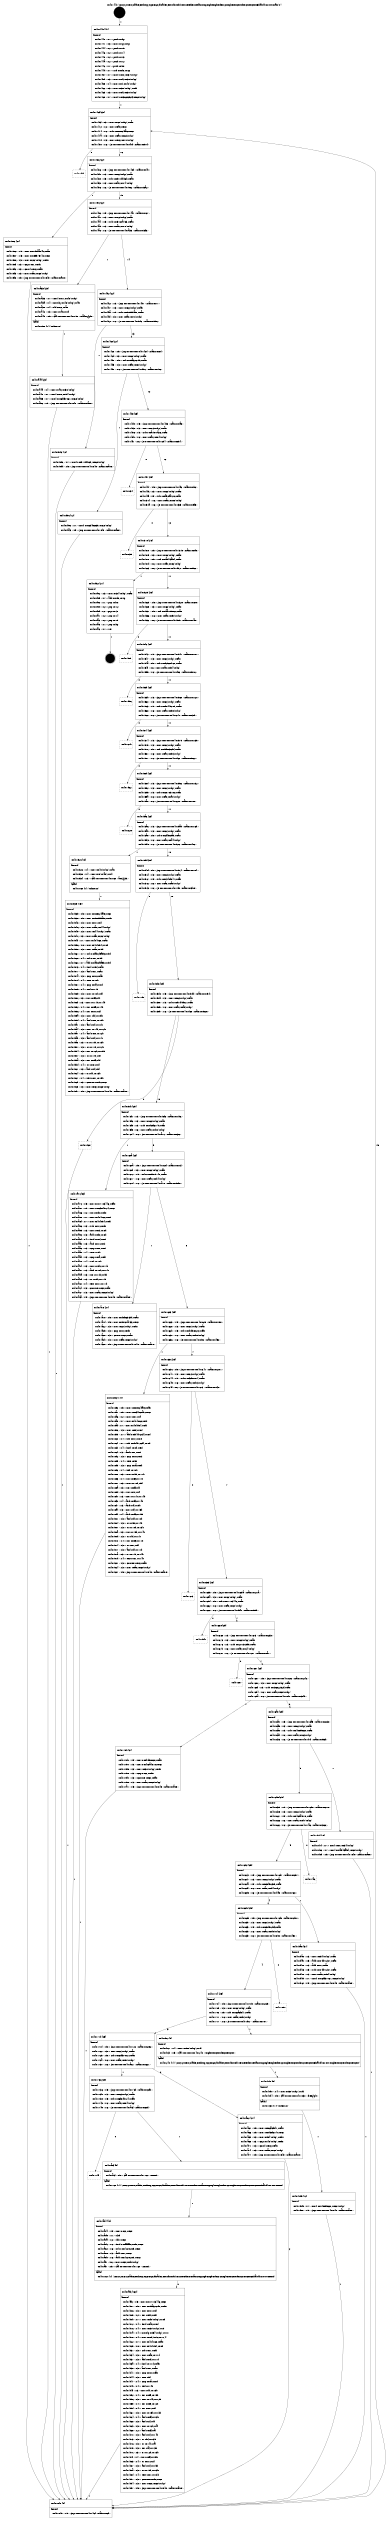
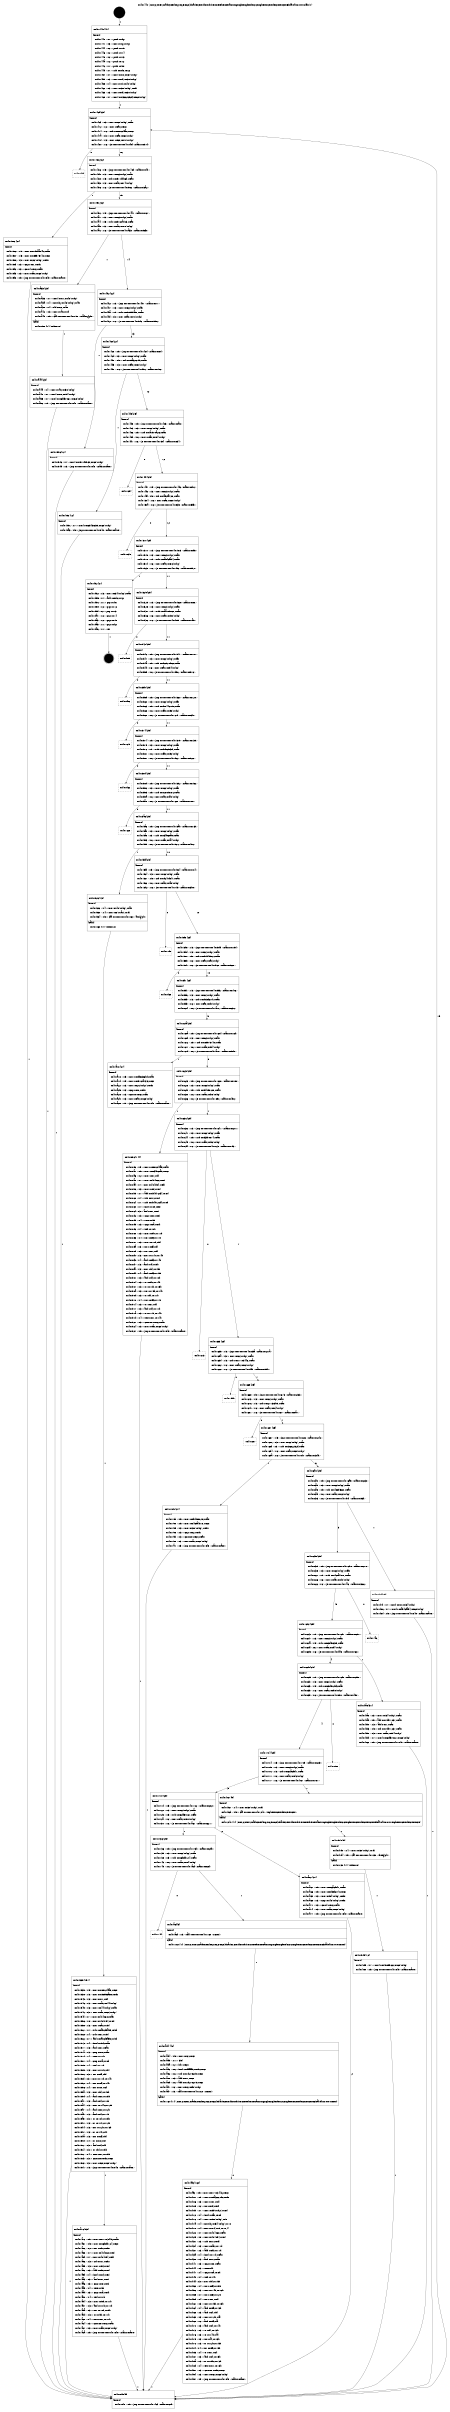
(114, 1162) -> (104, 2198)
(67, 1823) -> (65, 2297)
